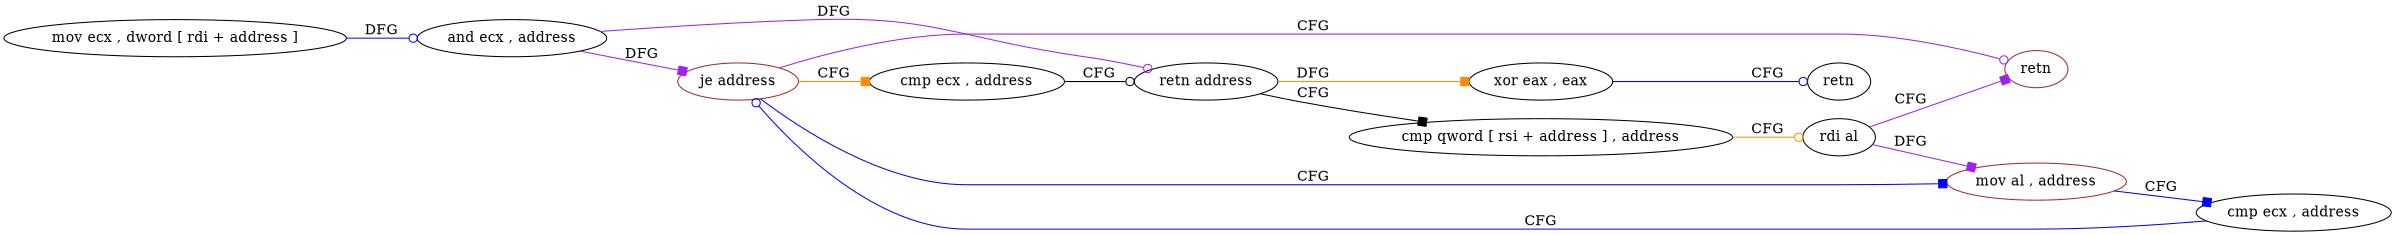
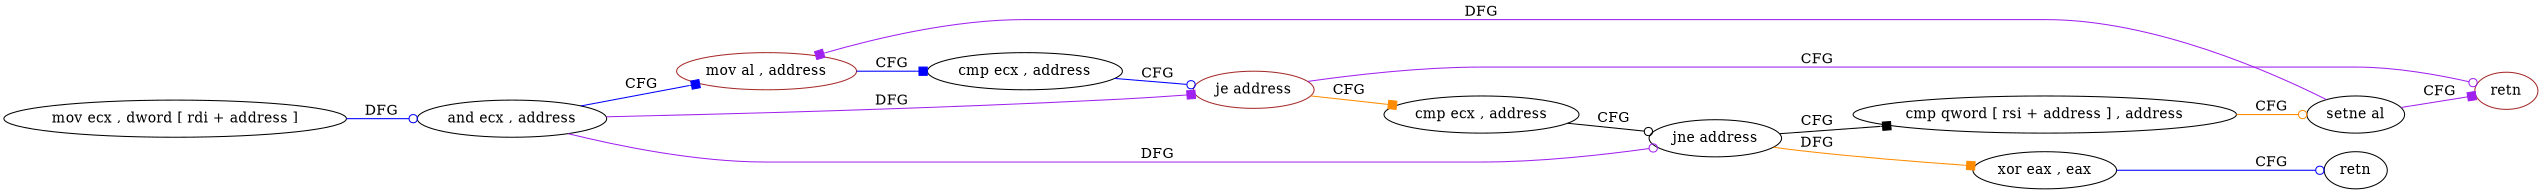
(1206, 82) -> (1715, 138)
(1839, 137) -> (2356, 115)
(1338, 185) -> (635, 96)
